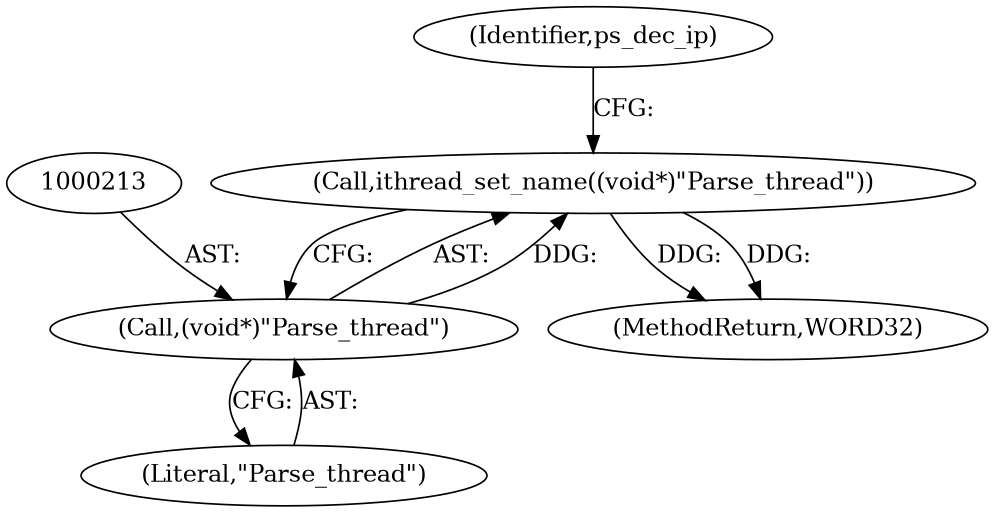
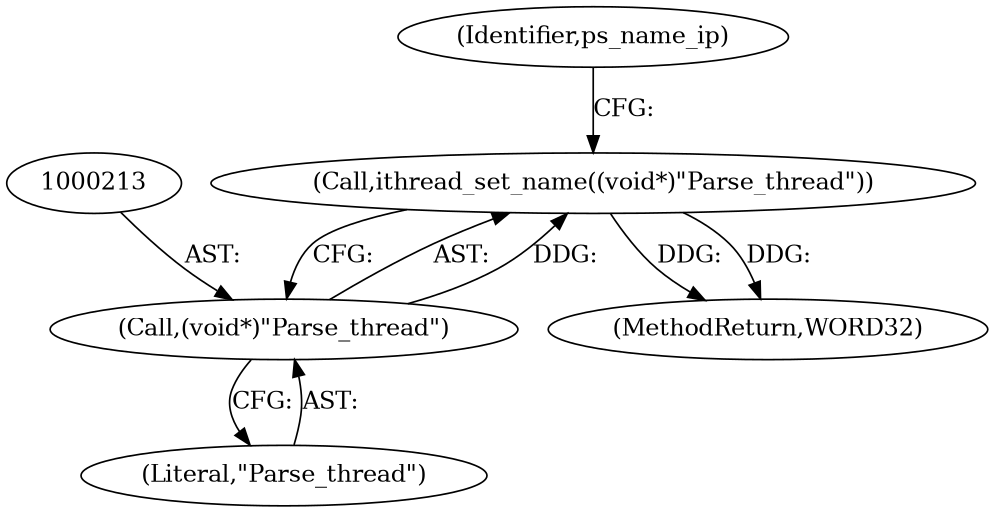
(593, 37) -> (593, 37)
